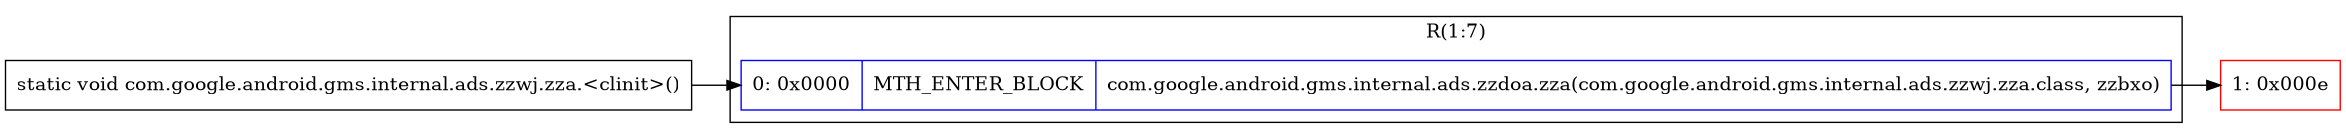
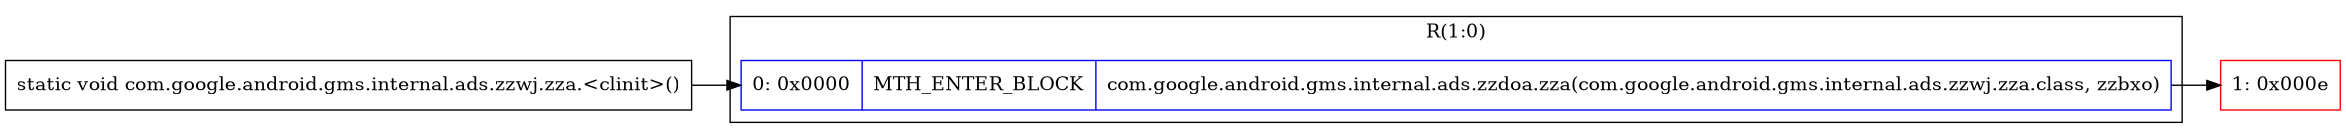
(1456, 32) -> (1456, 32)
